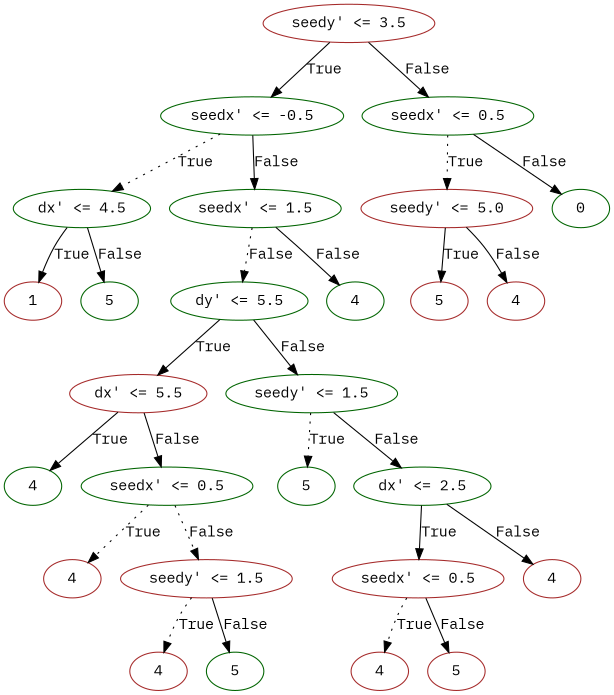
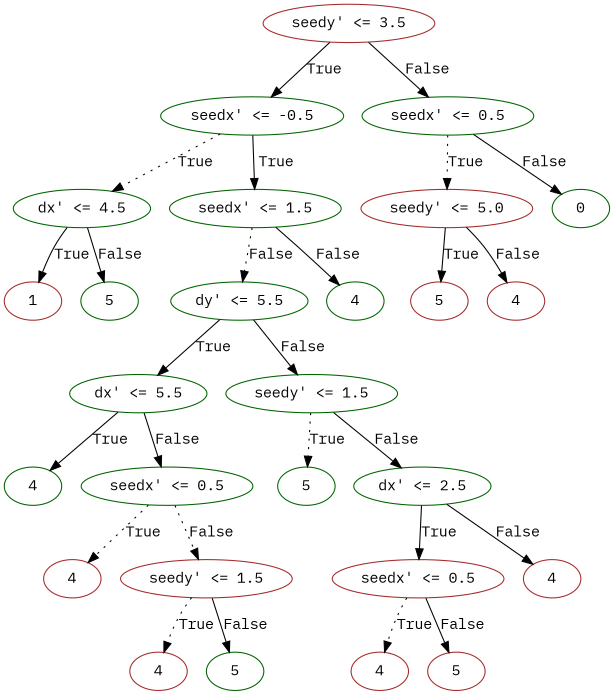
(277, 162) -> (277, 162)
(138, 394) -> (138, 394)
